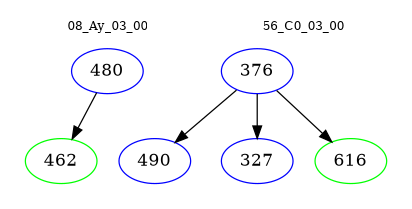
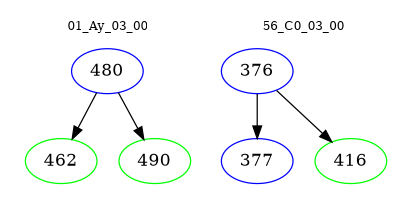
(108, 27) -> (108, 27)
(220, 104) -> (128, 111)
(155, 161) -> (155, 161)
(257, 161) -> (257, 161)
(351, 161) -> (351, 161)
